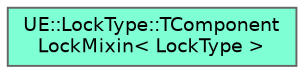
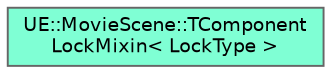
(152, 37) -> (166, 37)
